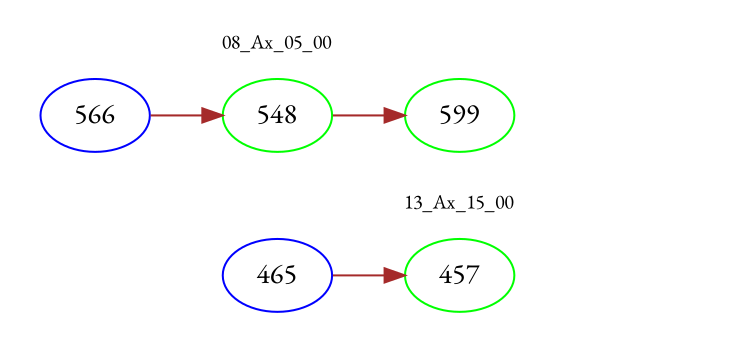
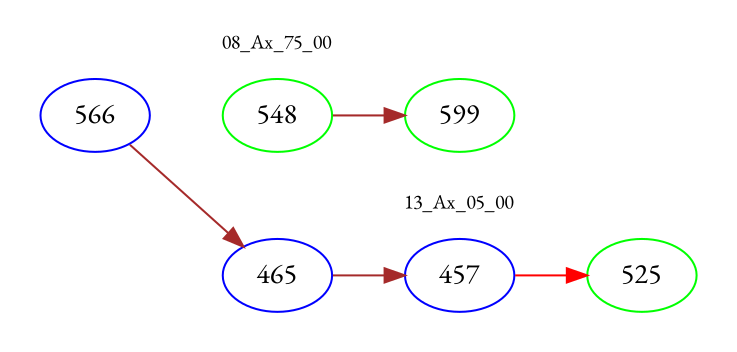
(277, 44) -> (277, 44)
(176, 115) -> (179, 189)
(460, 204) -> (460, 204)
(460, 275) -> (460, 275)
none -> (642, 275)
